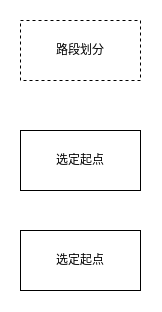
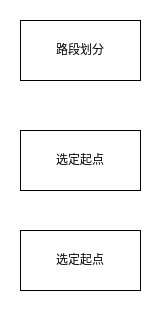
(81, 51) -> (81, 51)
